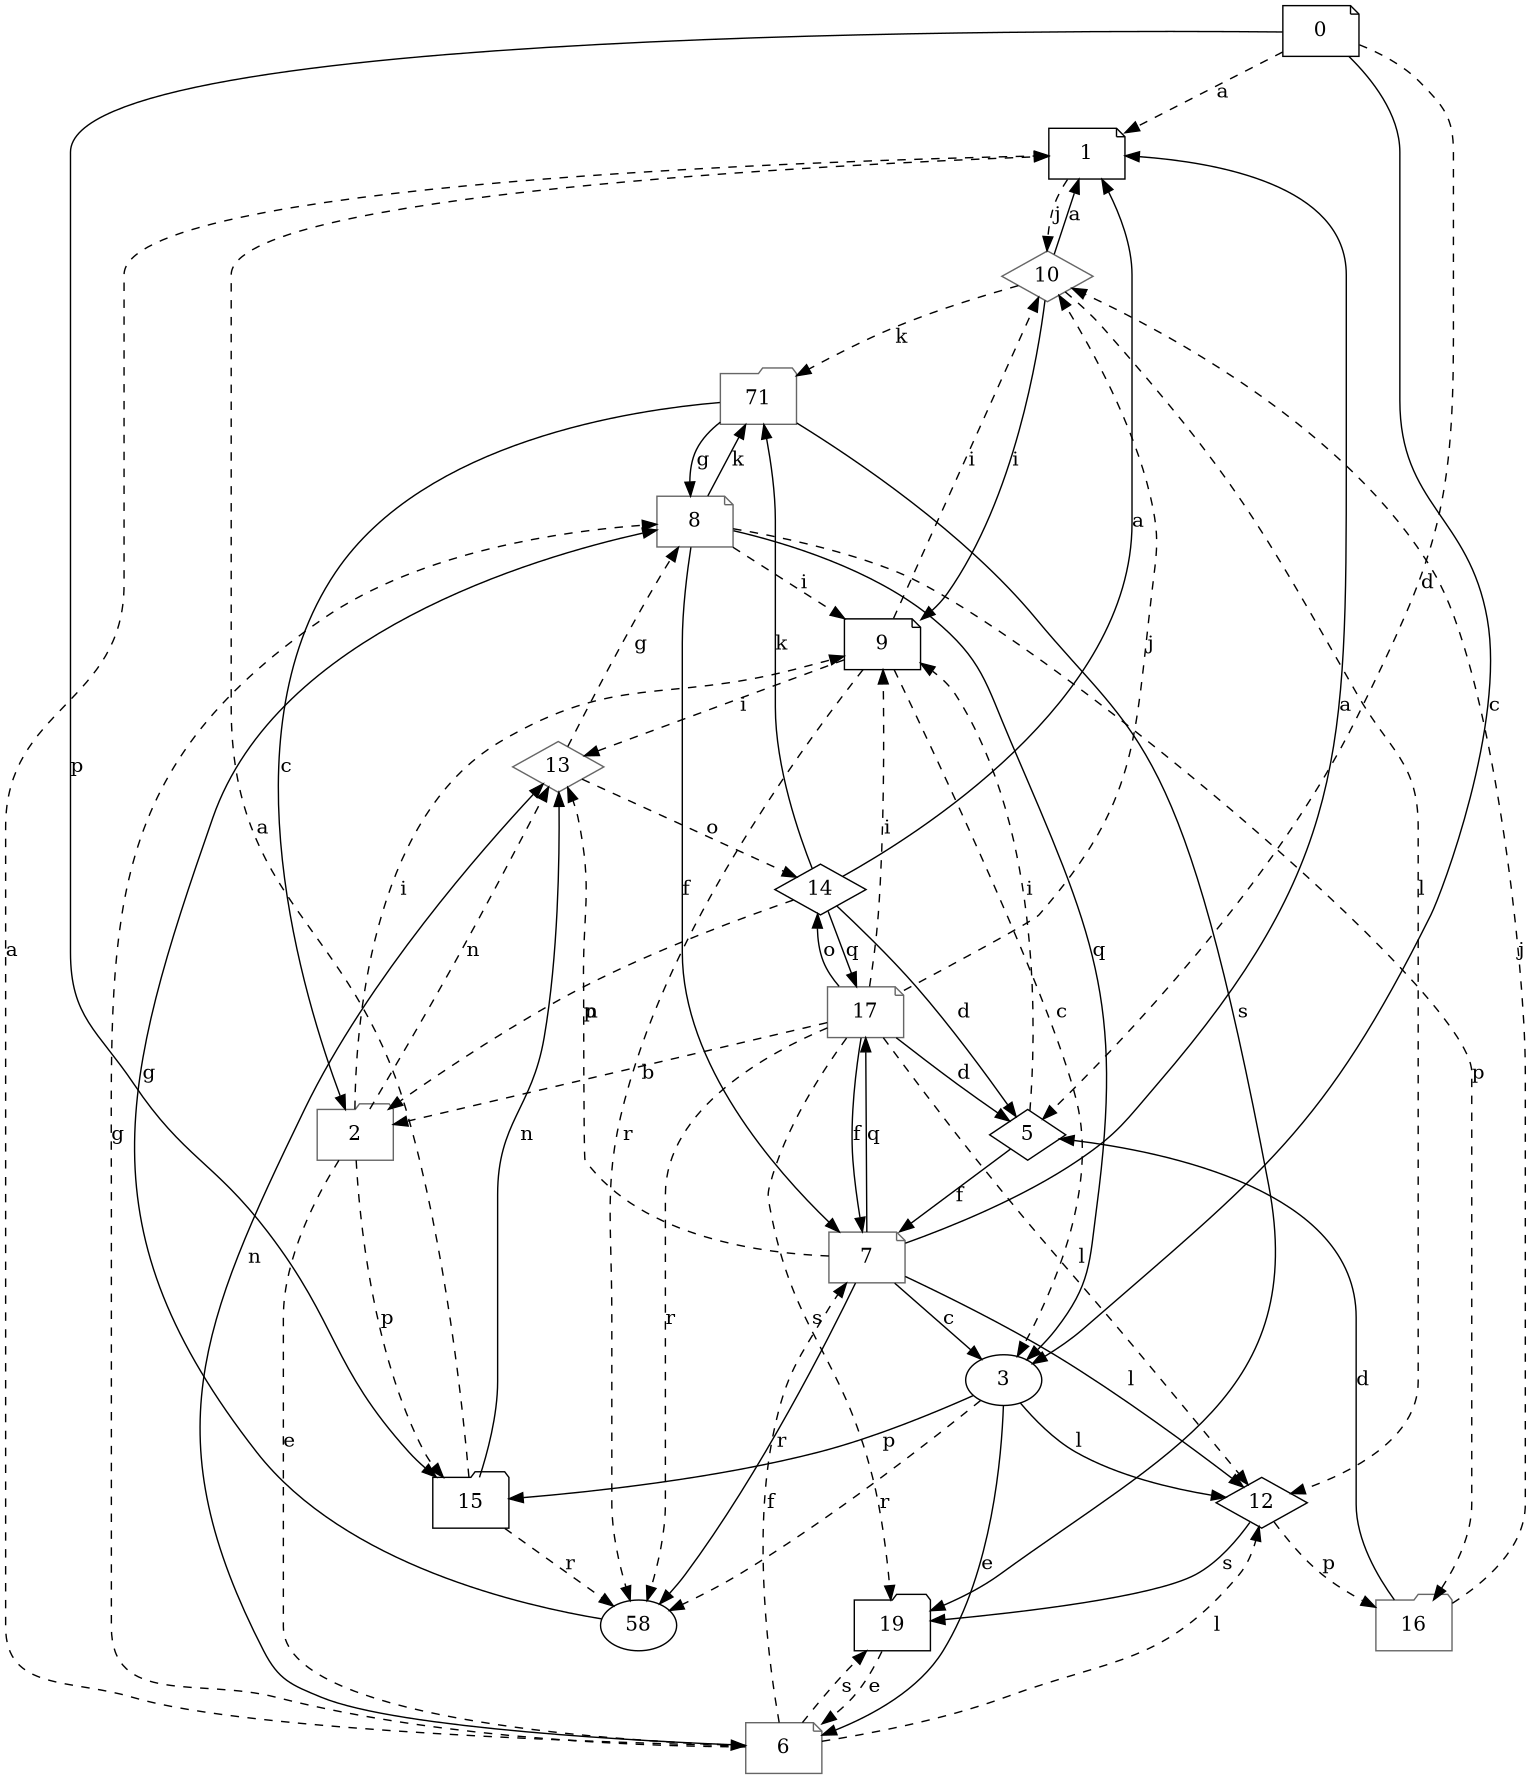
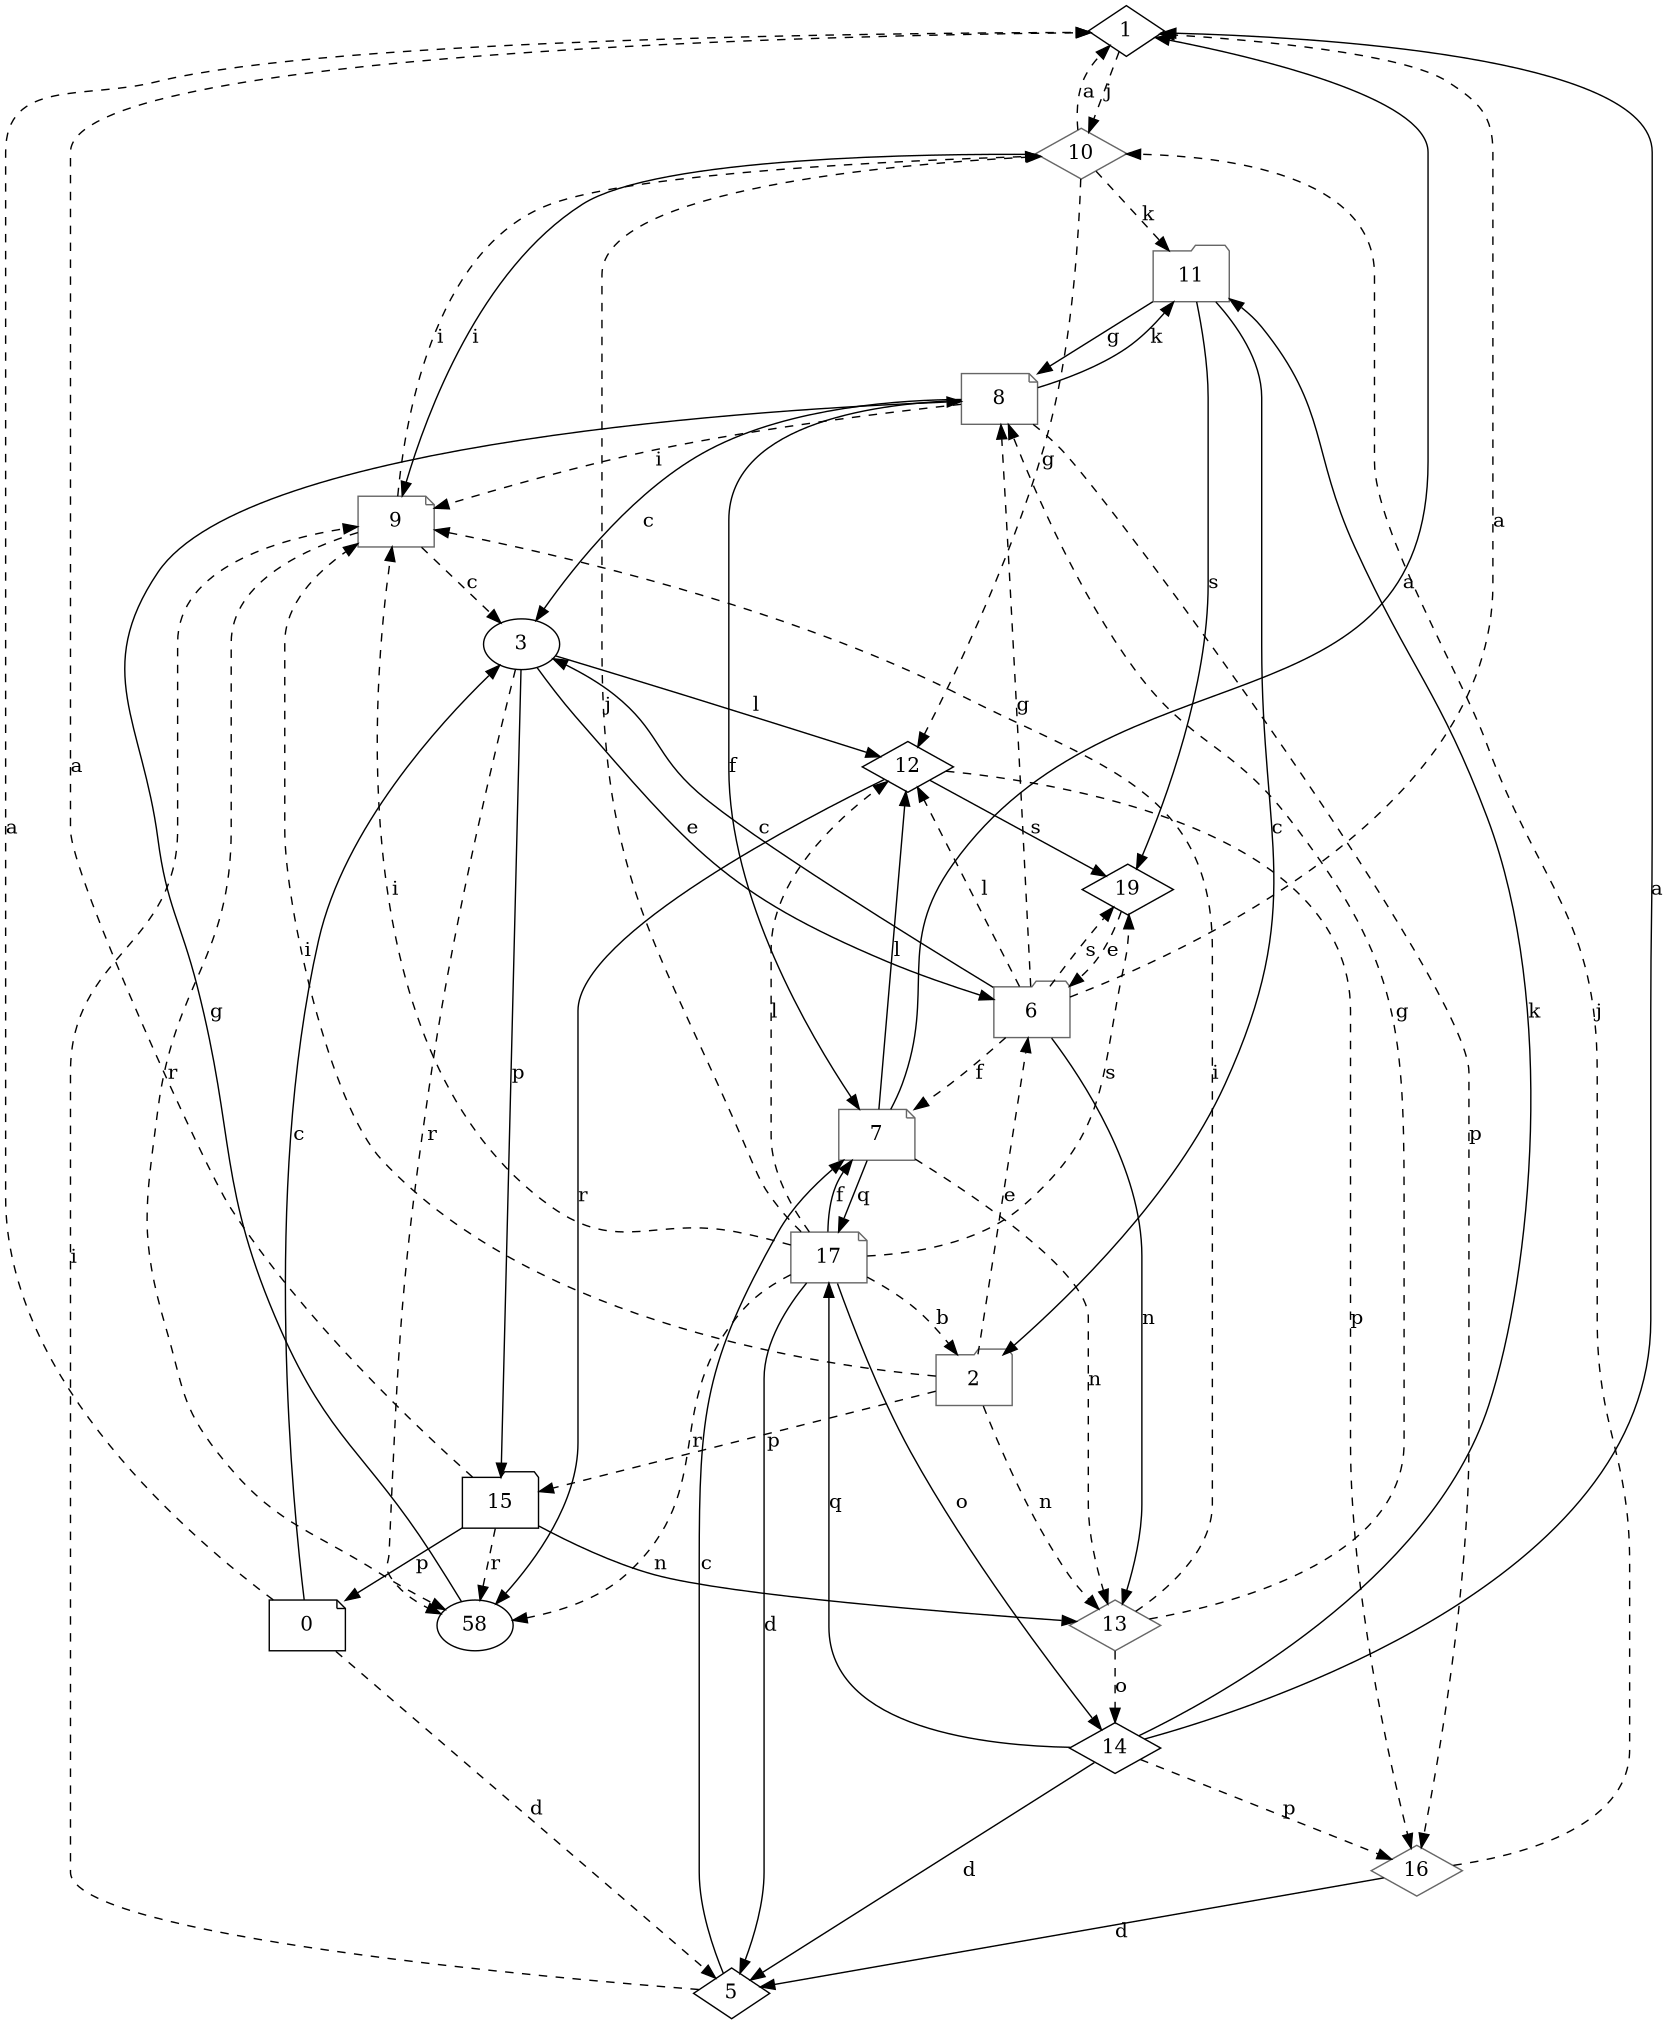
(1087, 154) -> (1126, 31)
(1064, 224) -> (1080, 90)
(70, 252) -> (410, 1560)
(758, 399) -> (1191, 276)
(882, 644) -> (396, 522)
(721, 705) -> (1184, 839)
(1422, 890) -> (1049, 460)
(1100, 951) -> (648, 522)
(599, 979) -> (1259, 1807)
(960, 1196) -> (706, 1564)
(933, 1316) -> (777, 850)
(788, 1412) -> (578, 1116)
(892, 1625) -> (1128, 890)
(1414, 1625) -> (1417, 1871)
(784, 1748) -> (1032, 1012)
